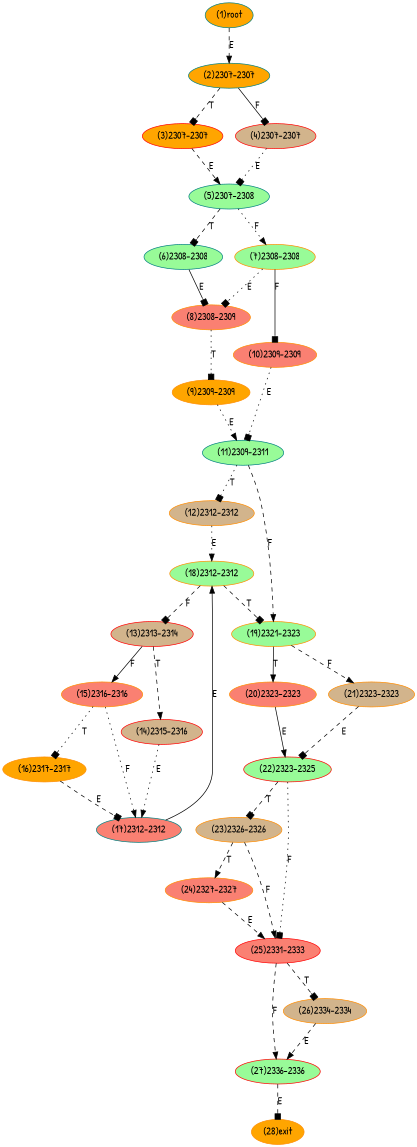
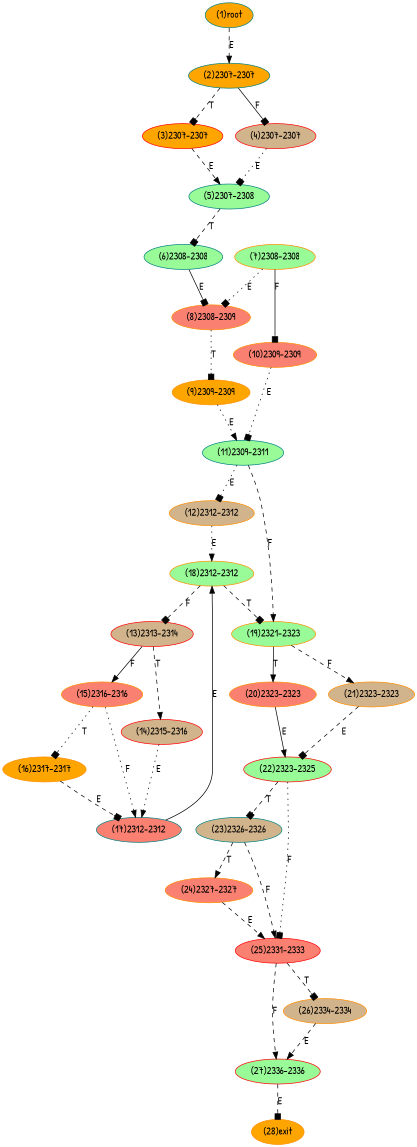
(250, 224) -> none
(232, 483) -> (232, 483)
(239, 830) -> (239, 830)
